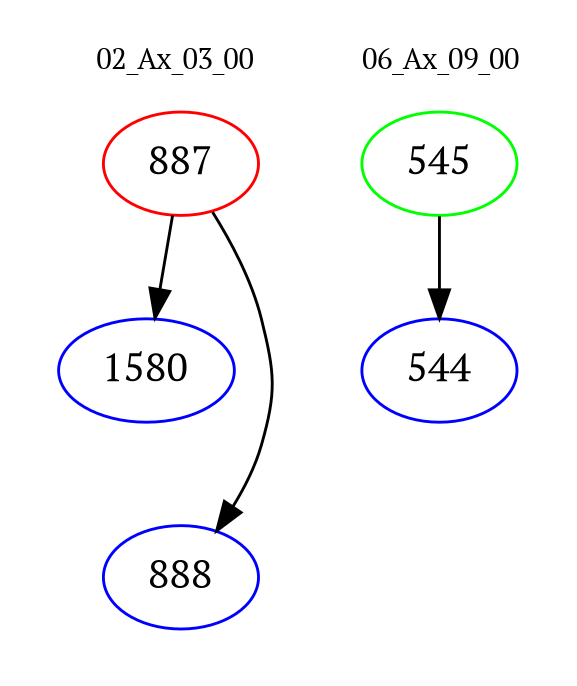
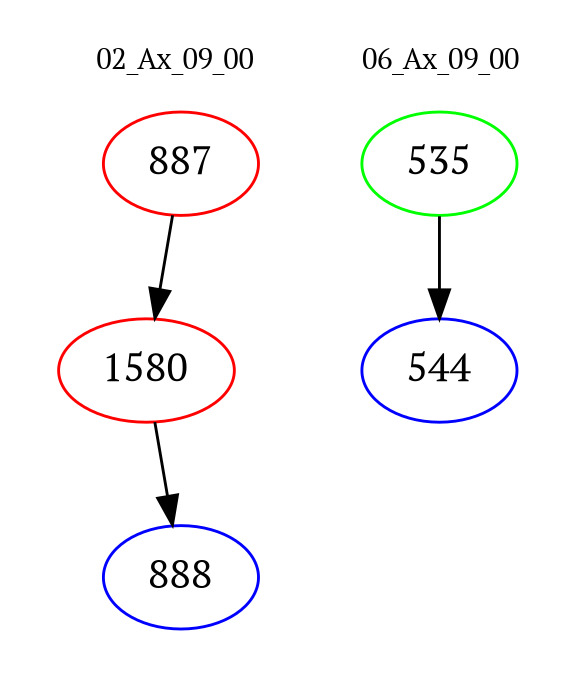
(175, 62) -> (175, 62)
(439, 164) -> (439, 164)
(270, 357) -> (161, 459)
(146, 371) -> (146, 371)
